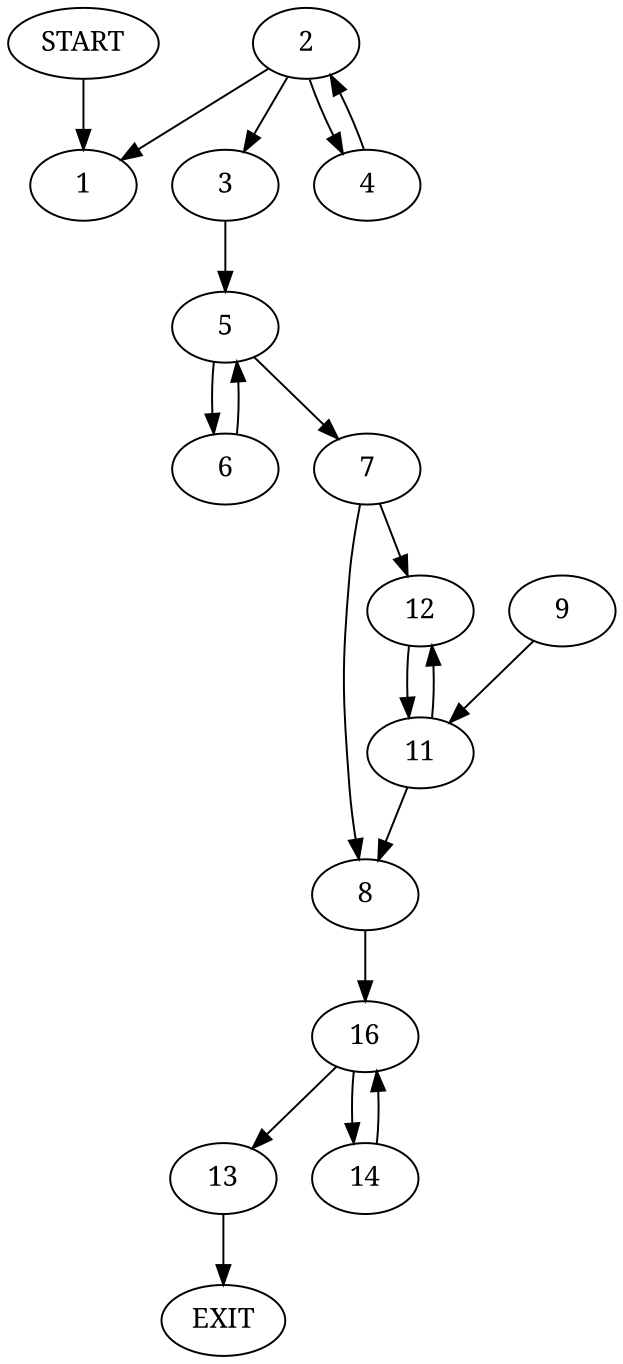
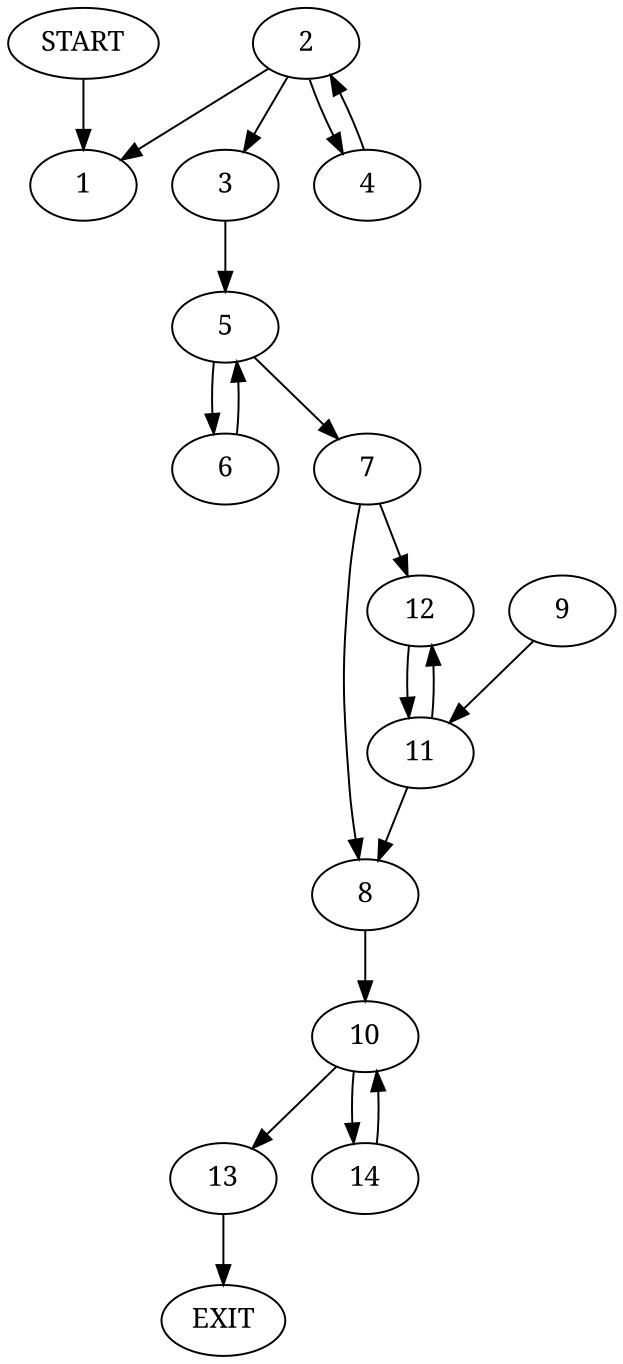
(365, 1037) -> (365, 1037)
